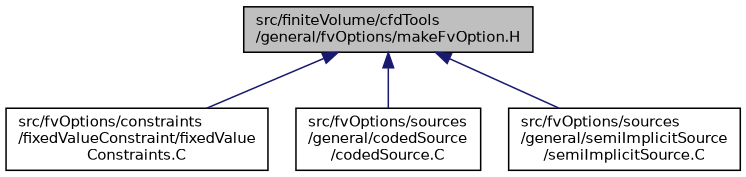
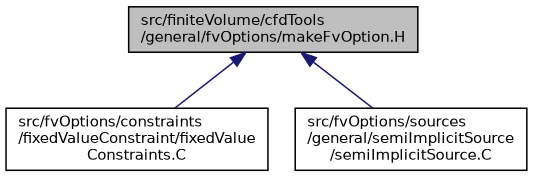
(388, 139) -> none
